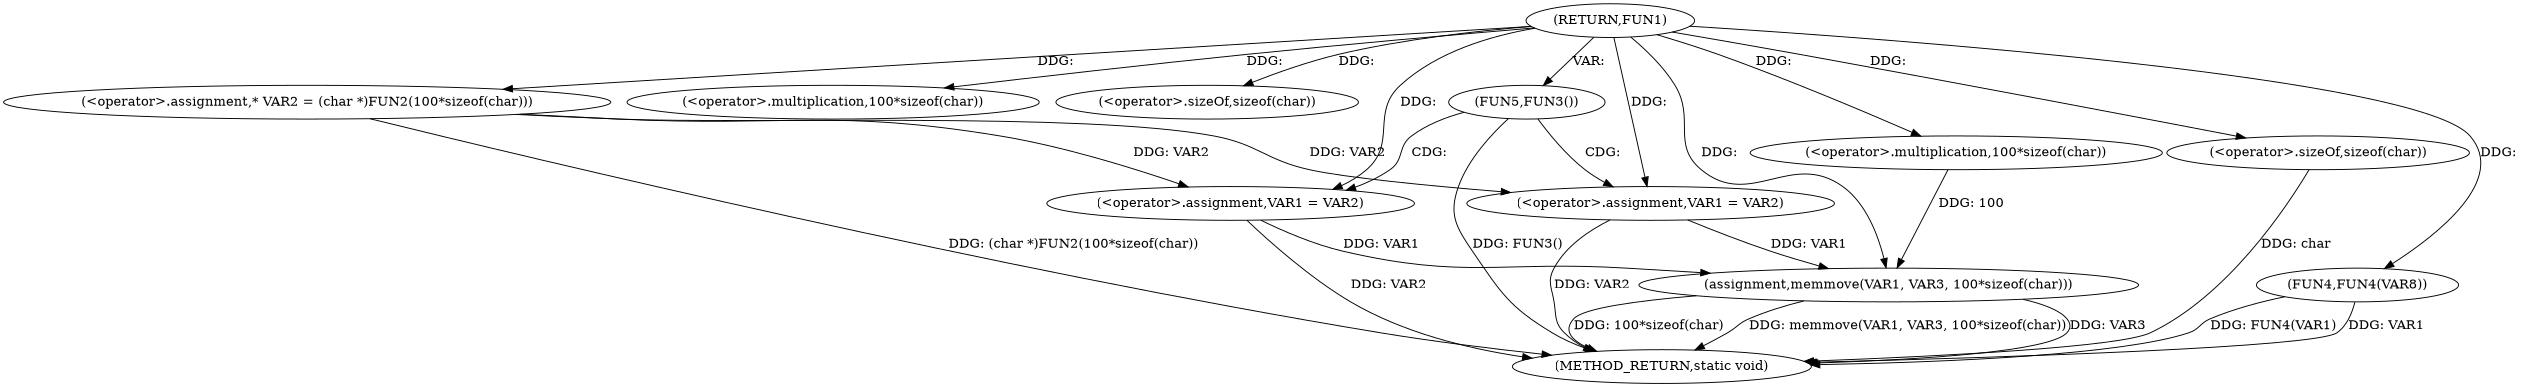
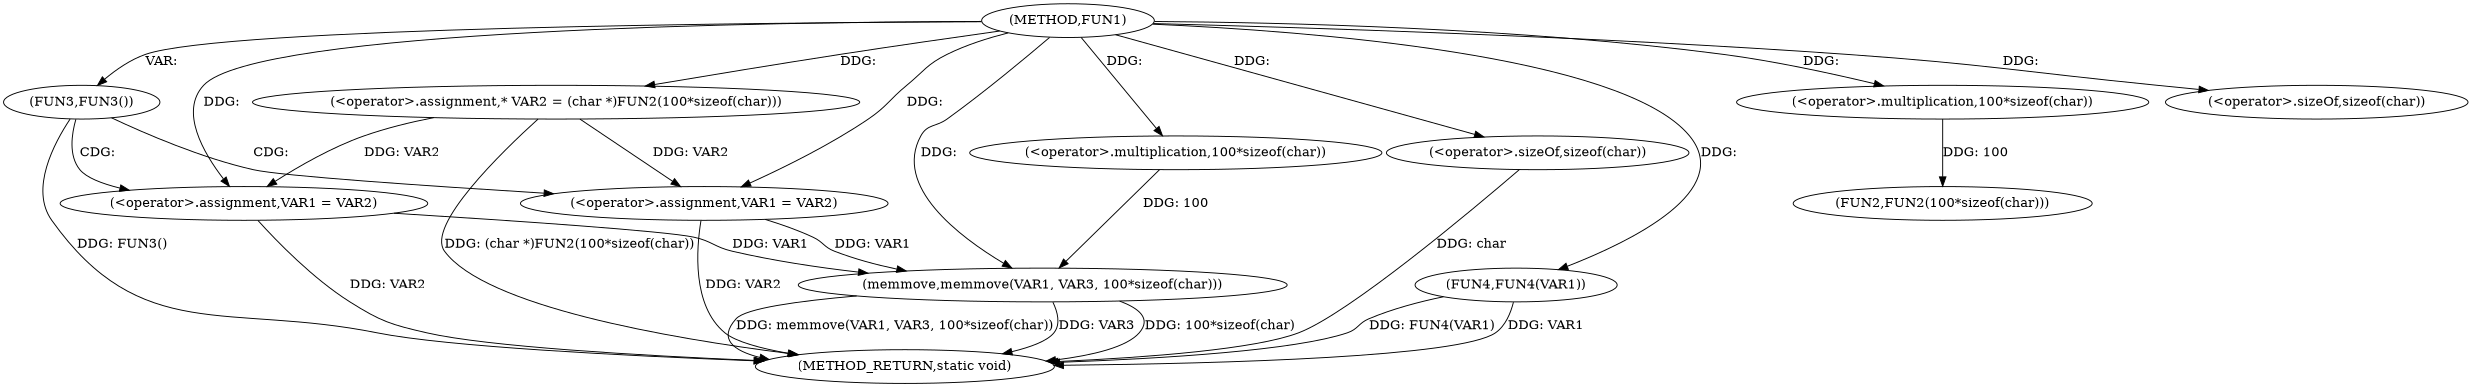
(1610, 21) -> (1068, 21)
(1527, 102) -> (82, 102)
none -> (1943, 203)
(1889, 285) -> (1043, 285)
(2358, 285) -> (1516, 285)
